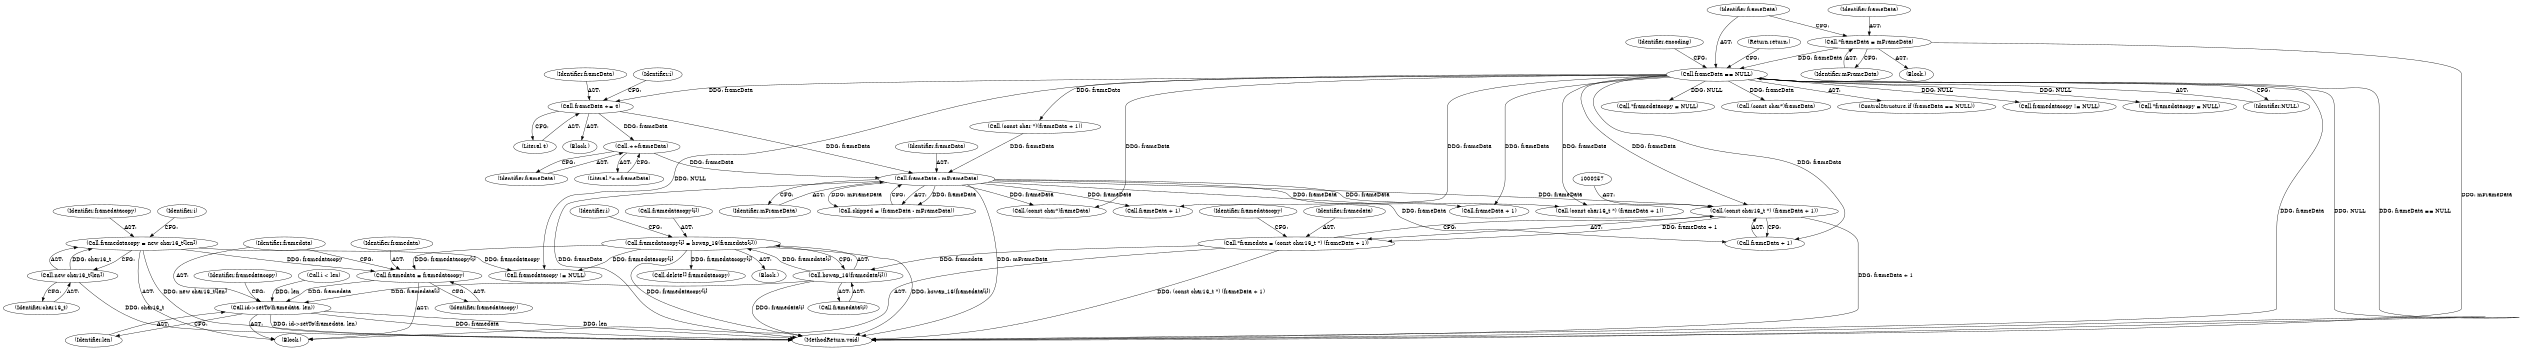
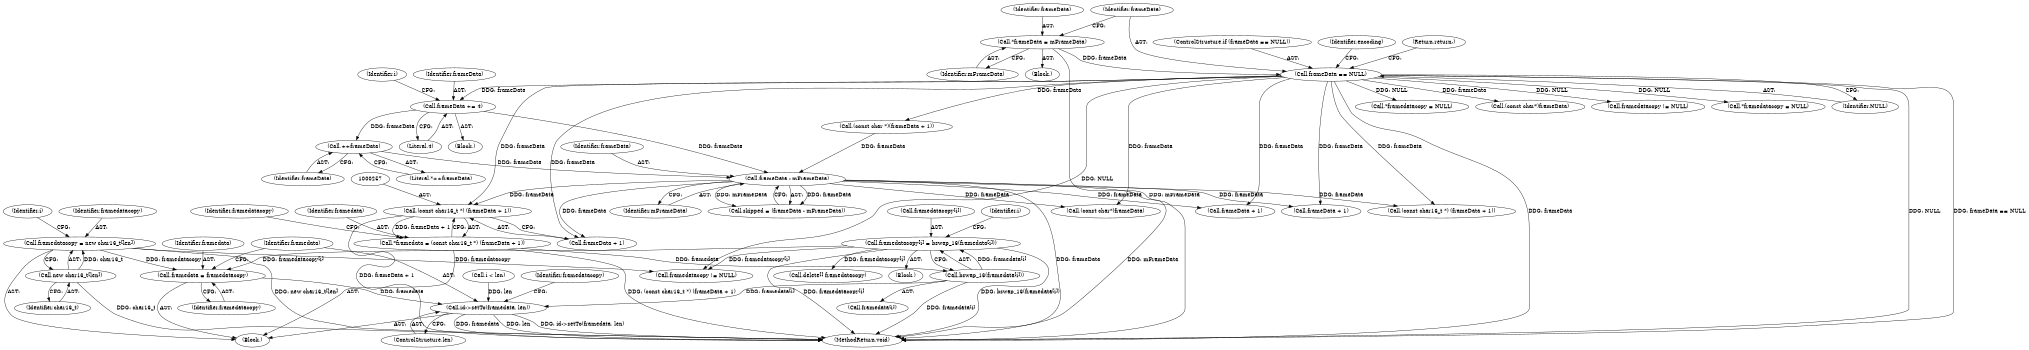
(1813, 90) -> (1280, 58)
(853, 294) -> none
(94, 340) -> (423, 340)
